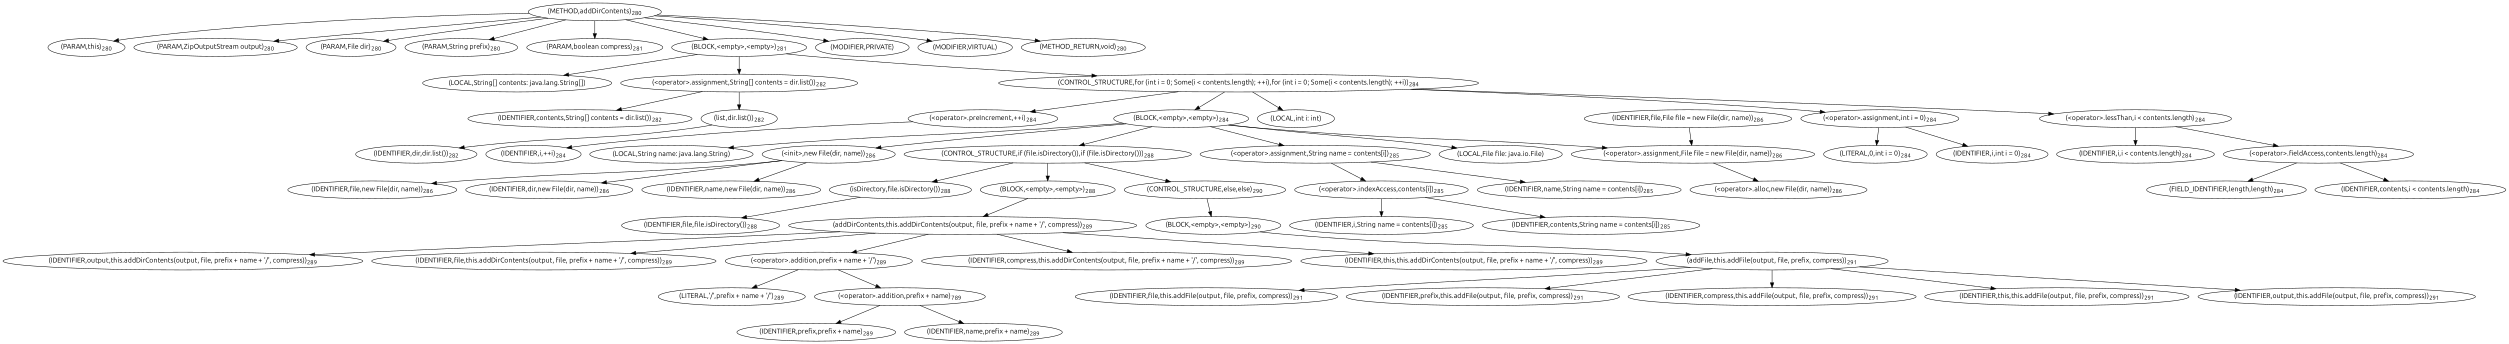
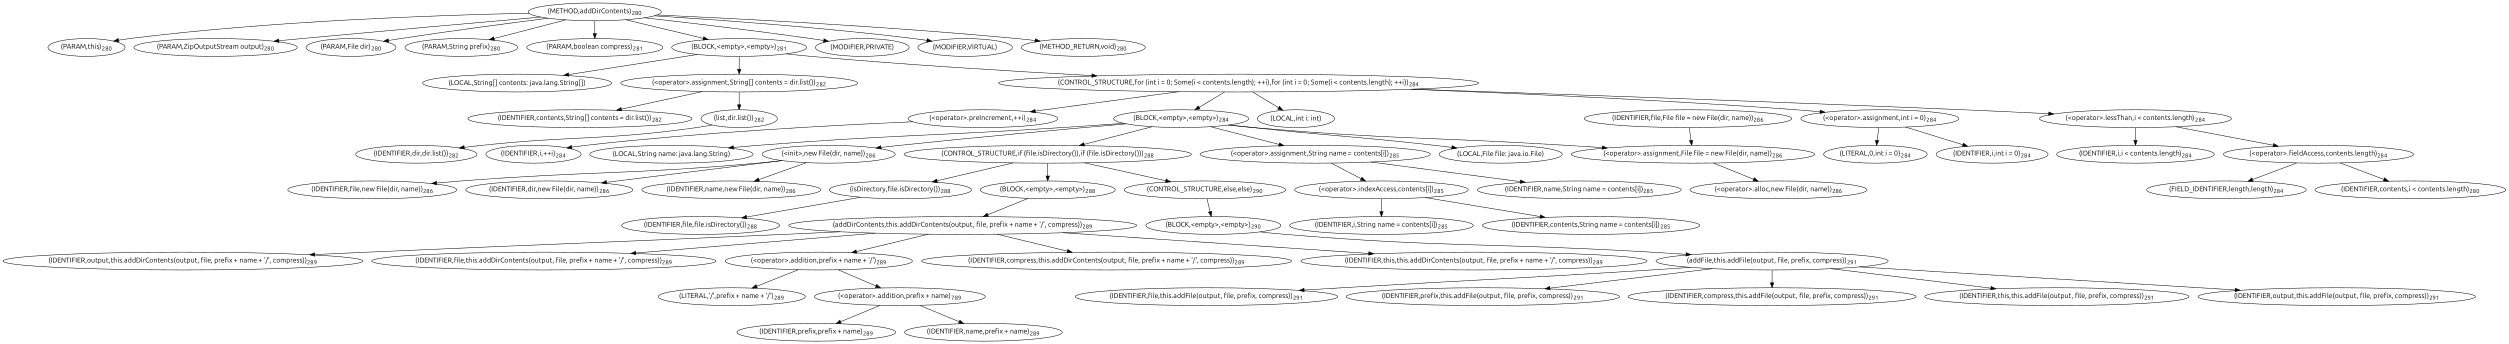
(2475, 189) -> (2475, 189)
